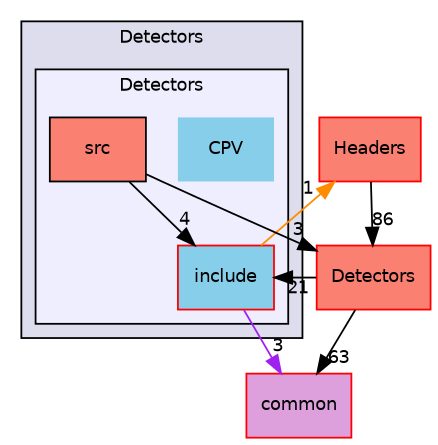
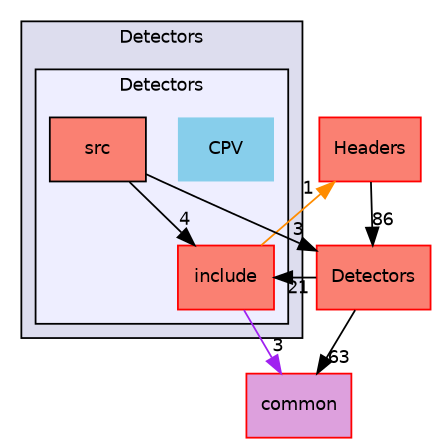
(226, 278) -> (226, 278)
